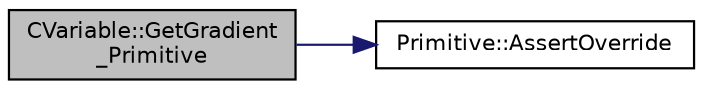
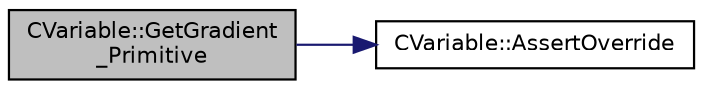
(535, 45) -> (535, 45)
